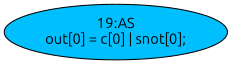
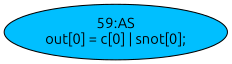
(116, 32) -> (116, 32)
